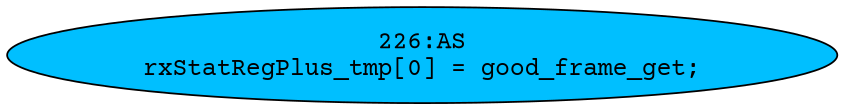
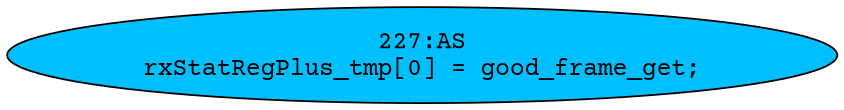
(422, 55) -> (422, 55)
